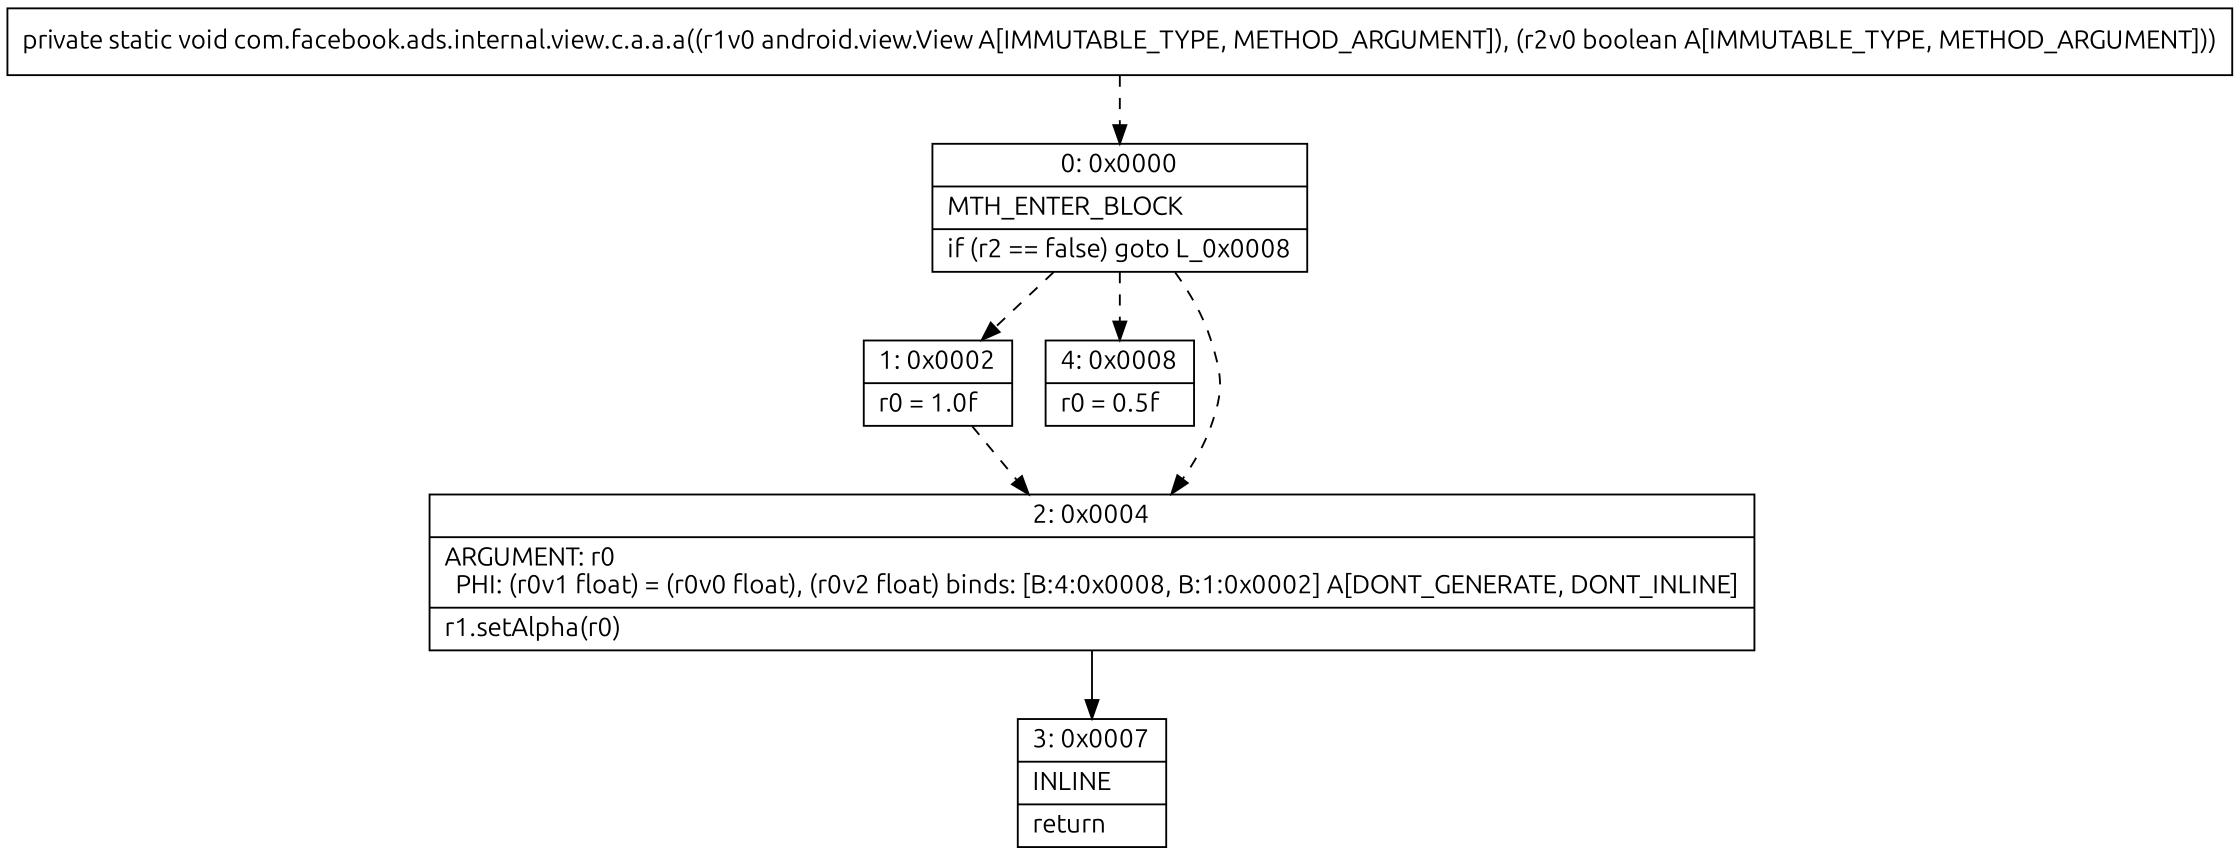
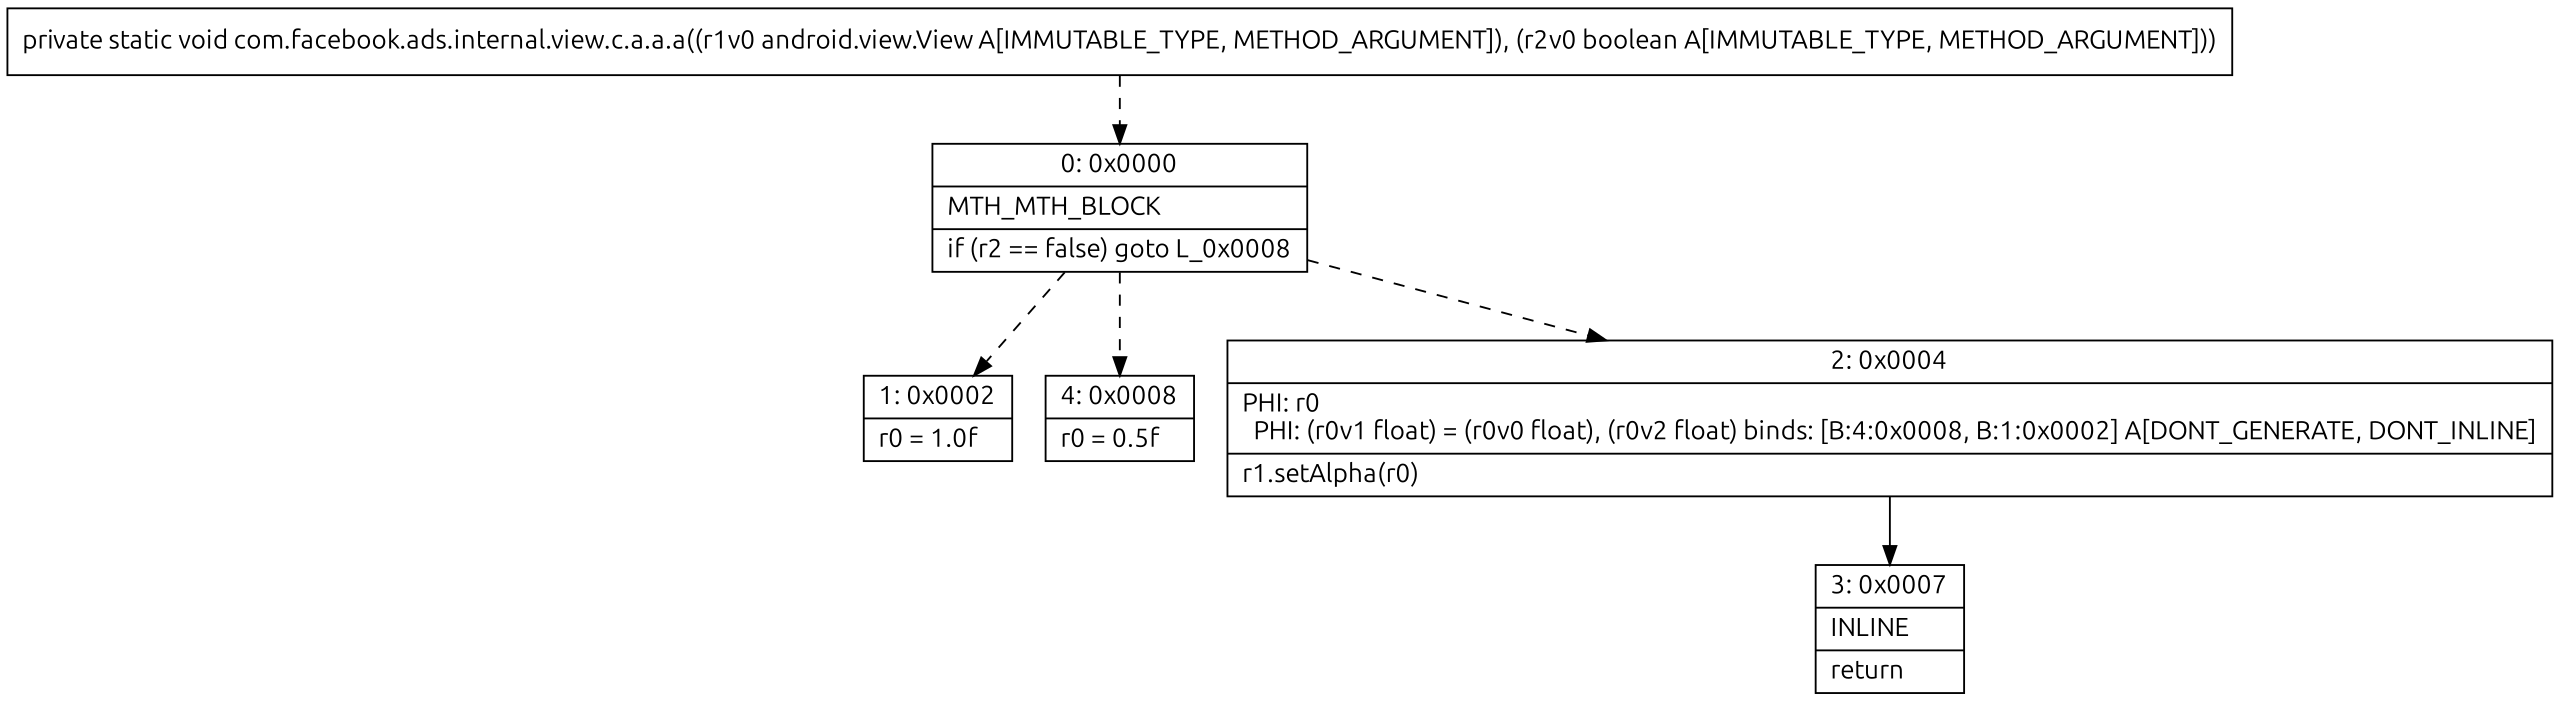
(1065, 207) -> (1054, 207)
(995, 453) -> none
(533, 558) -> (1285, 404)
